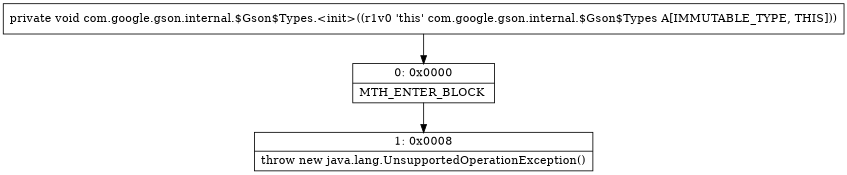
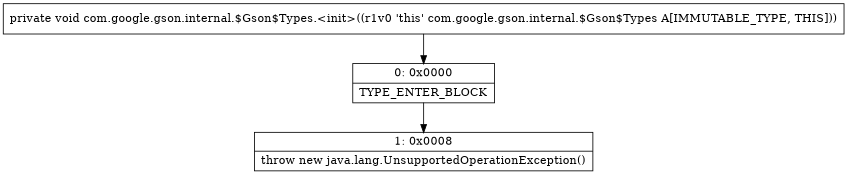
(422, 93) -> (424, 93)
